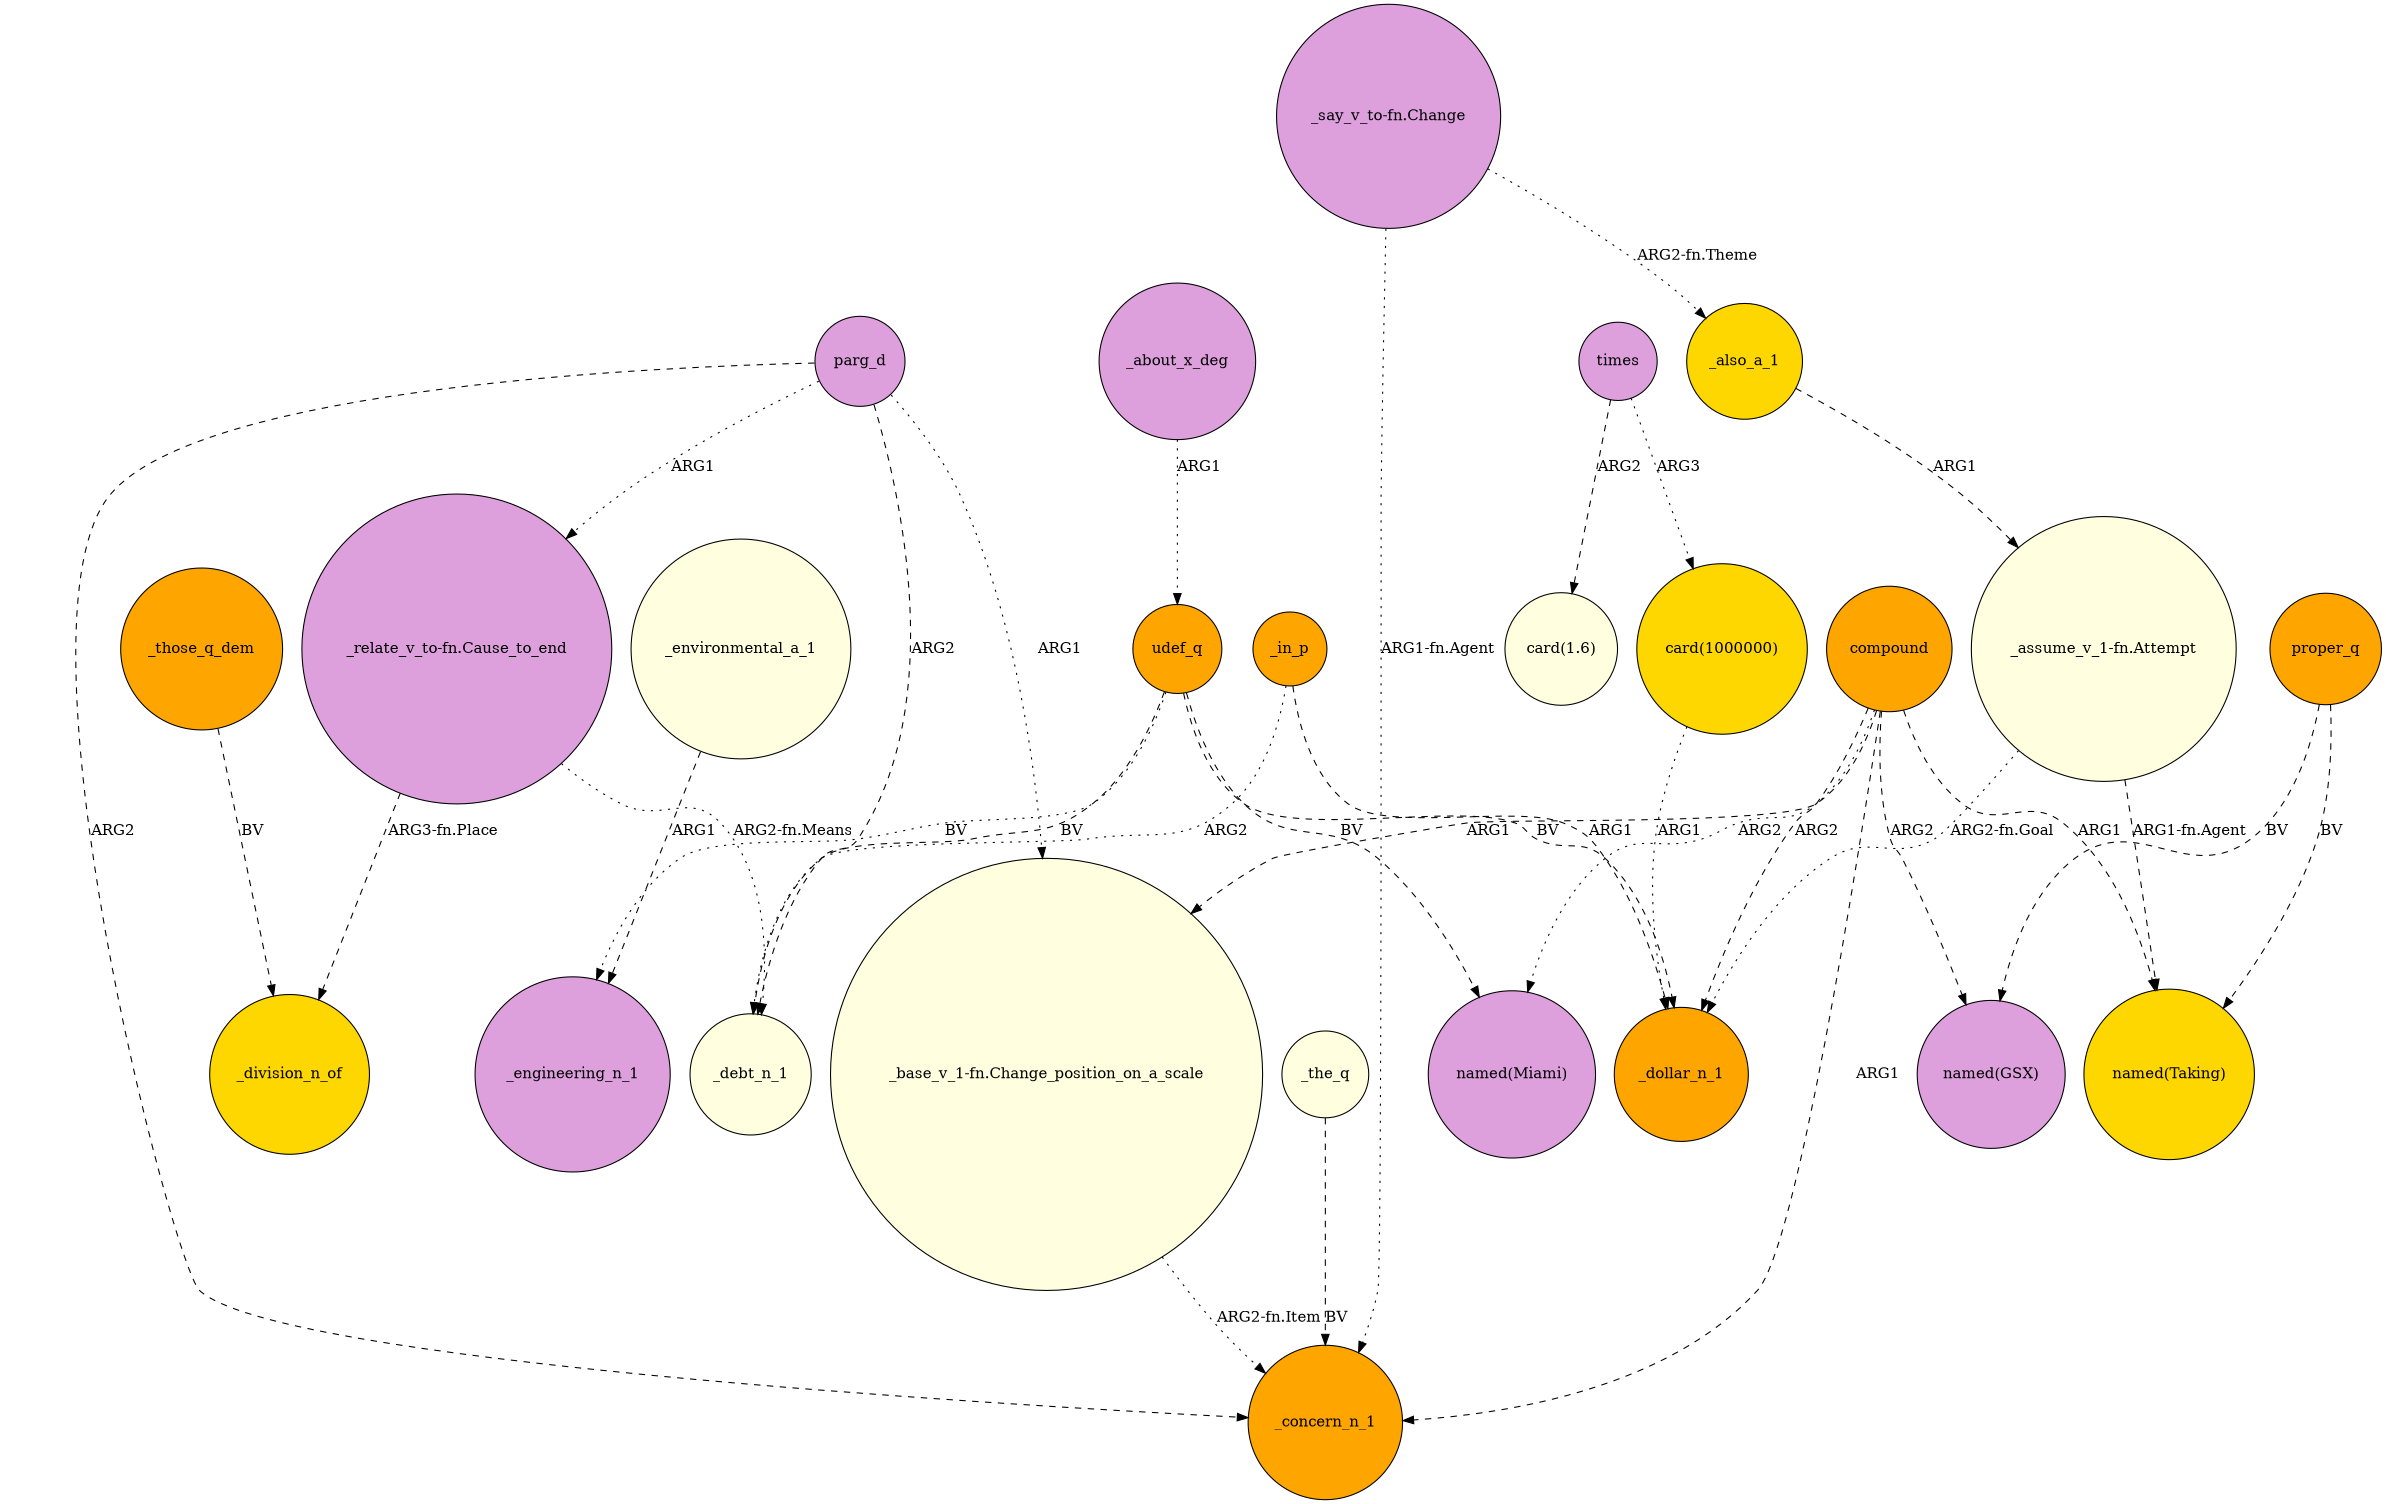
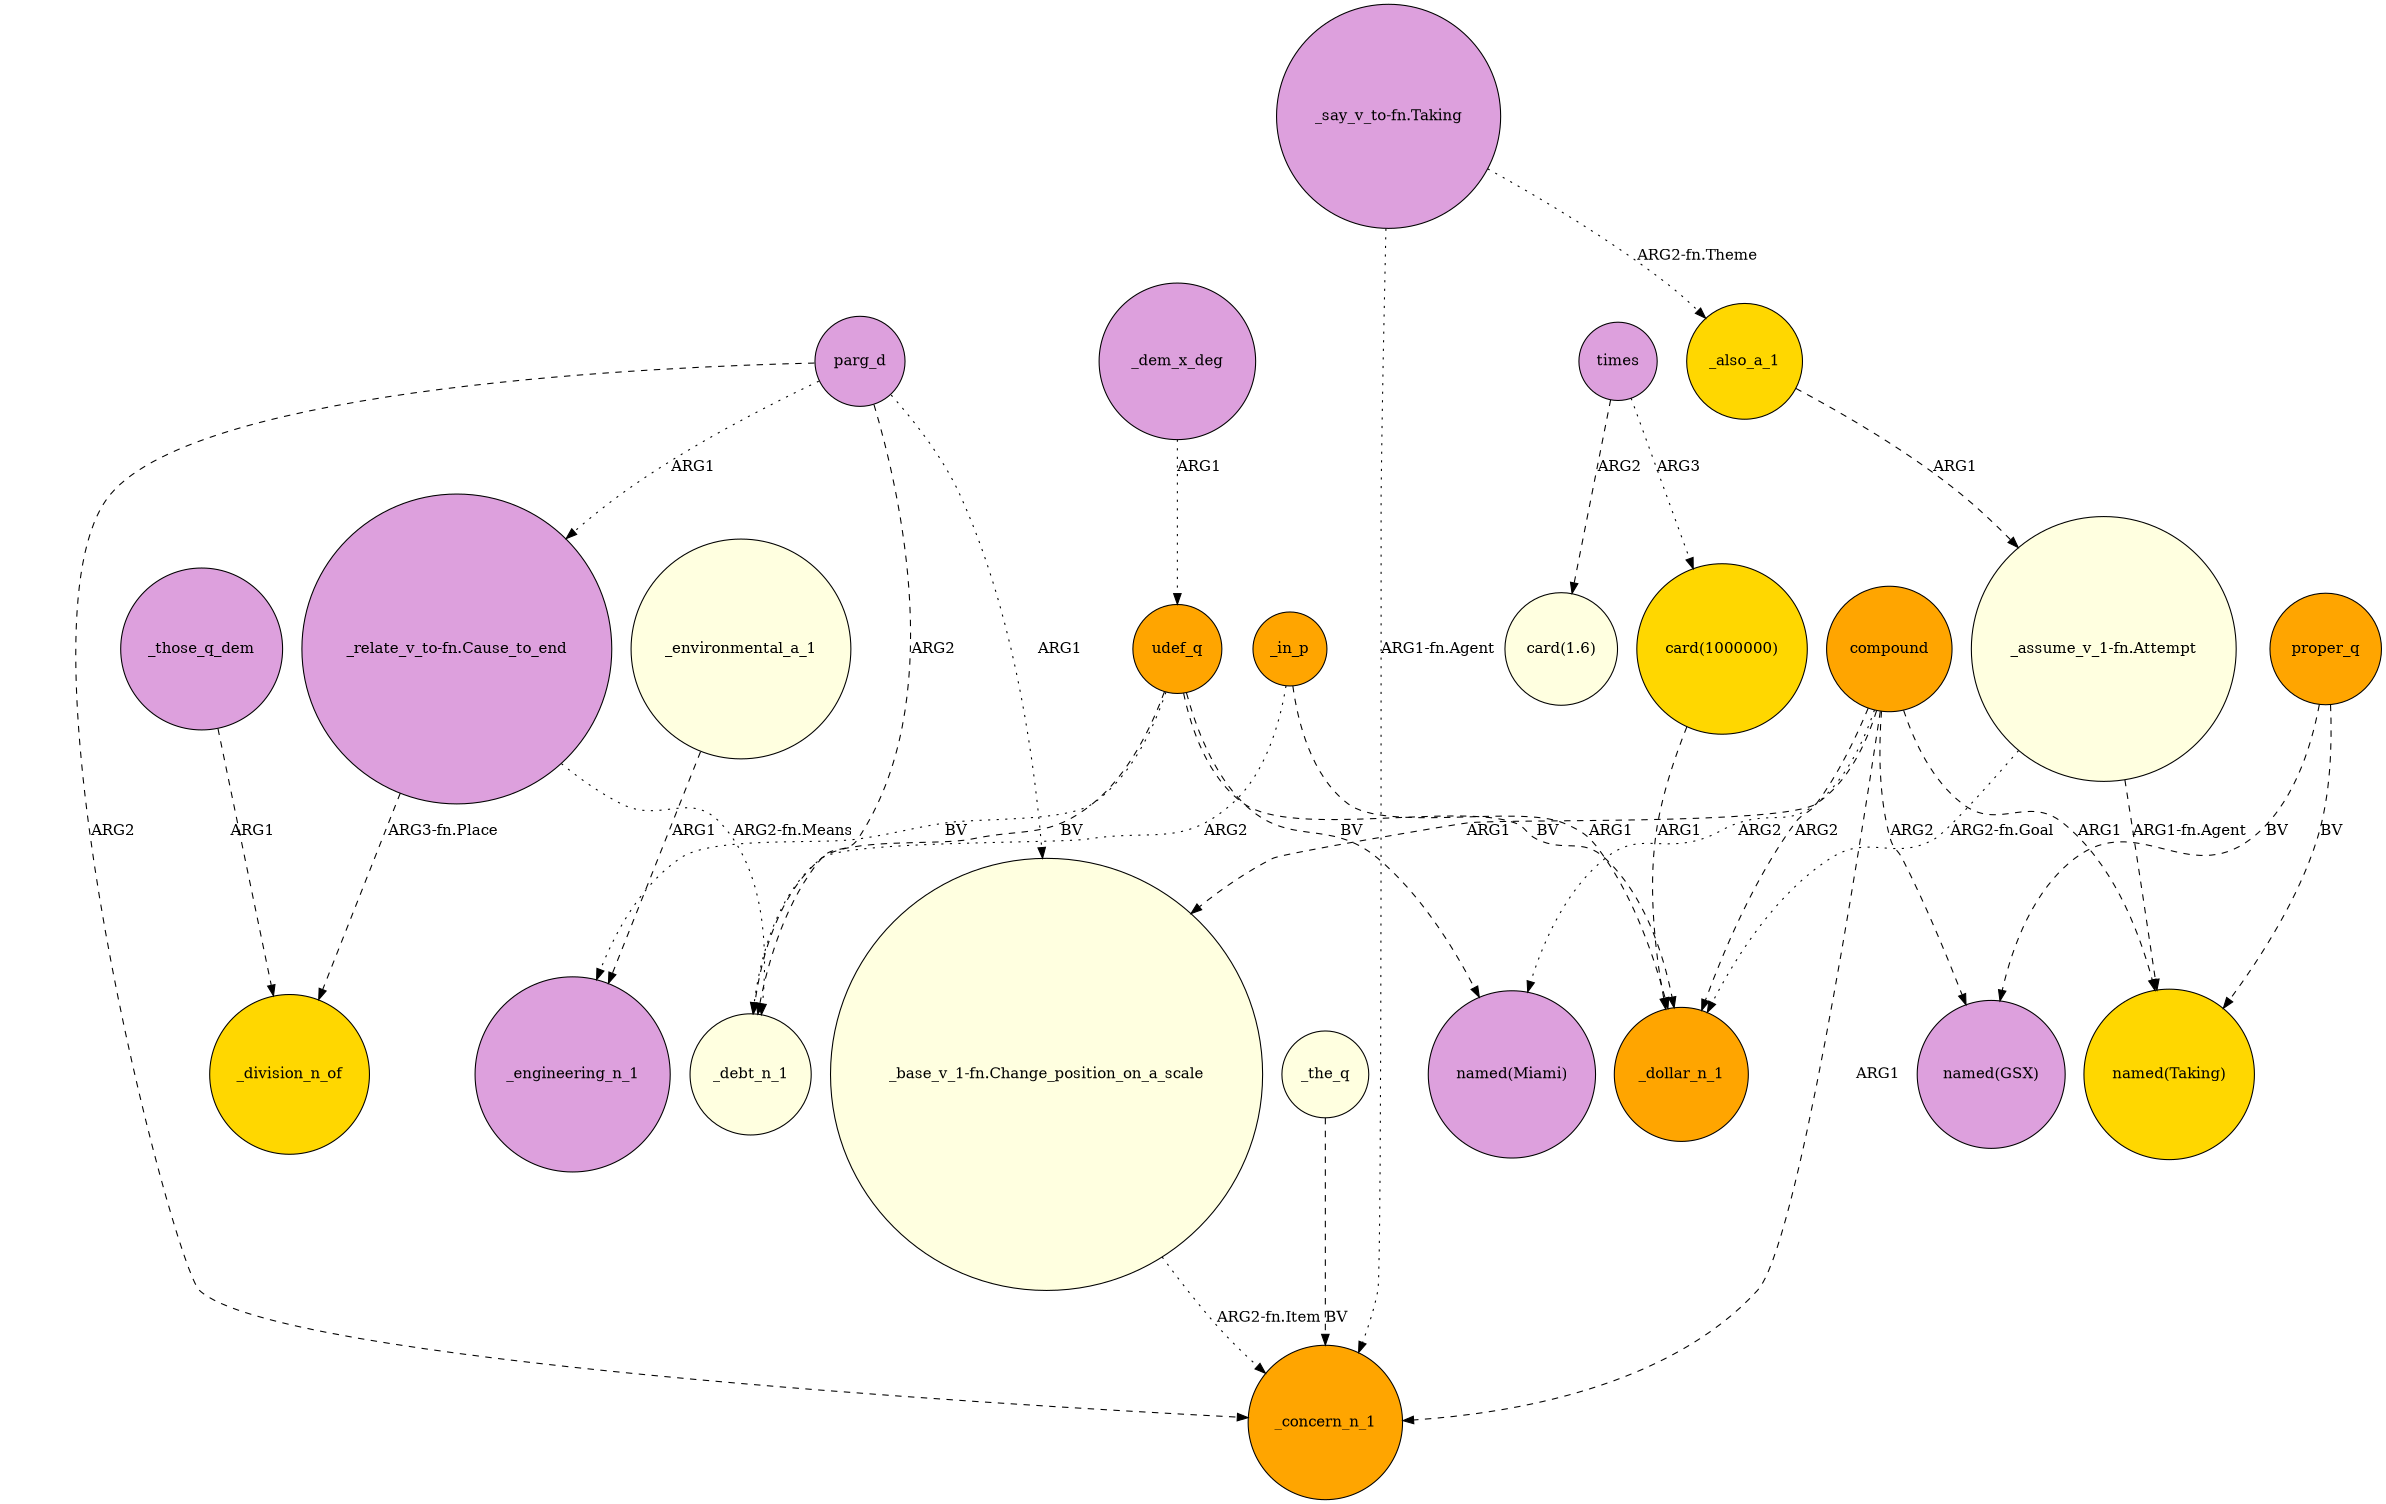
(1389, 116) -> (1389, 116)
(1177, 361) -> (1177, 361)
(202, 649) -> (202, 649)
(253, 831) -> (253, 831)
(1654, 861) -> (1654, 861)
